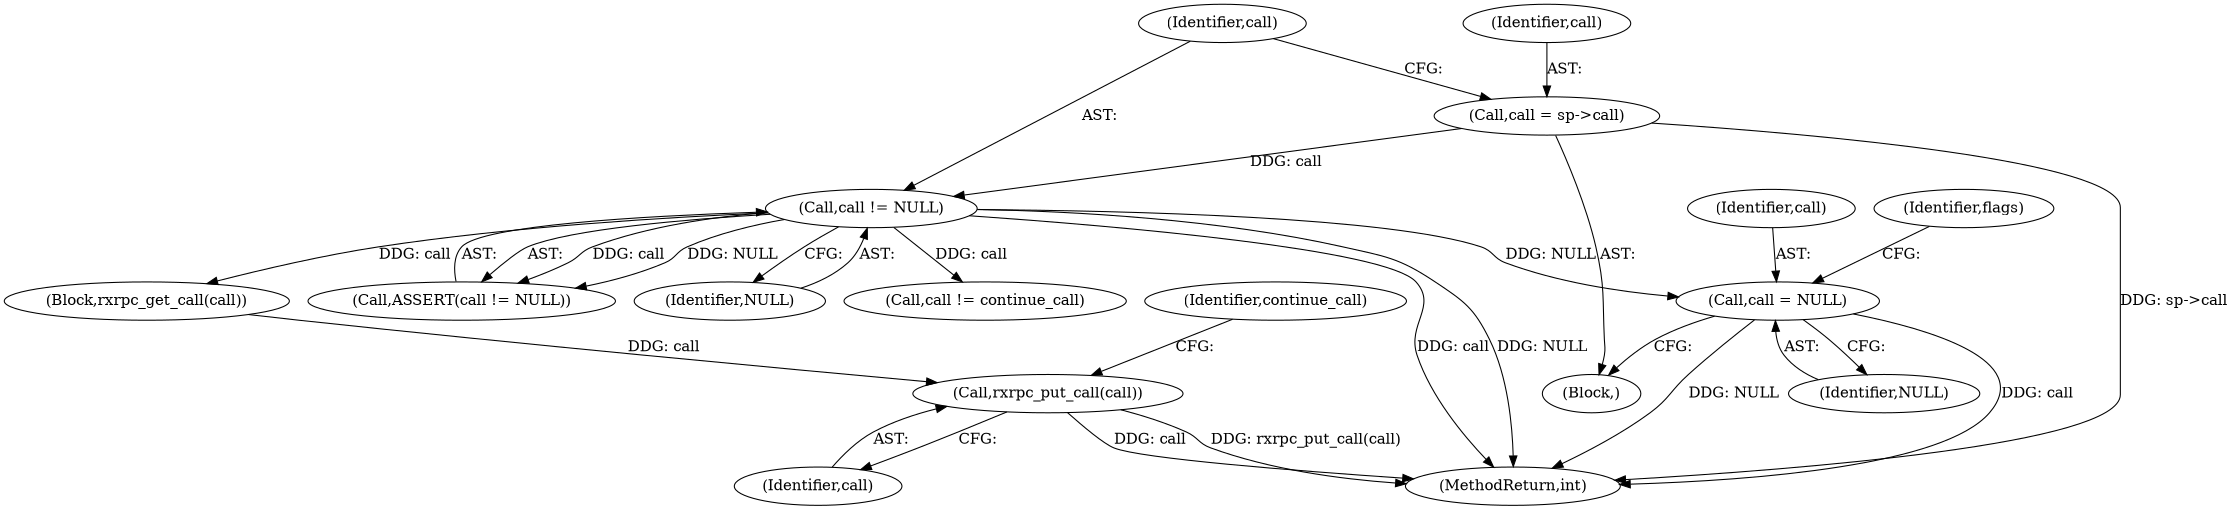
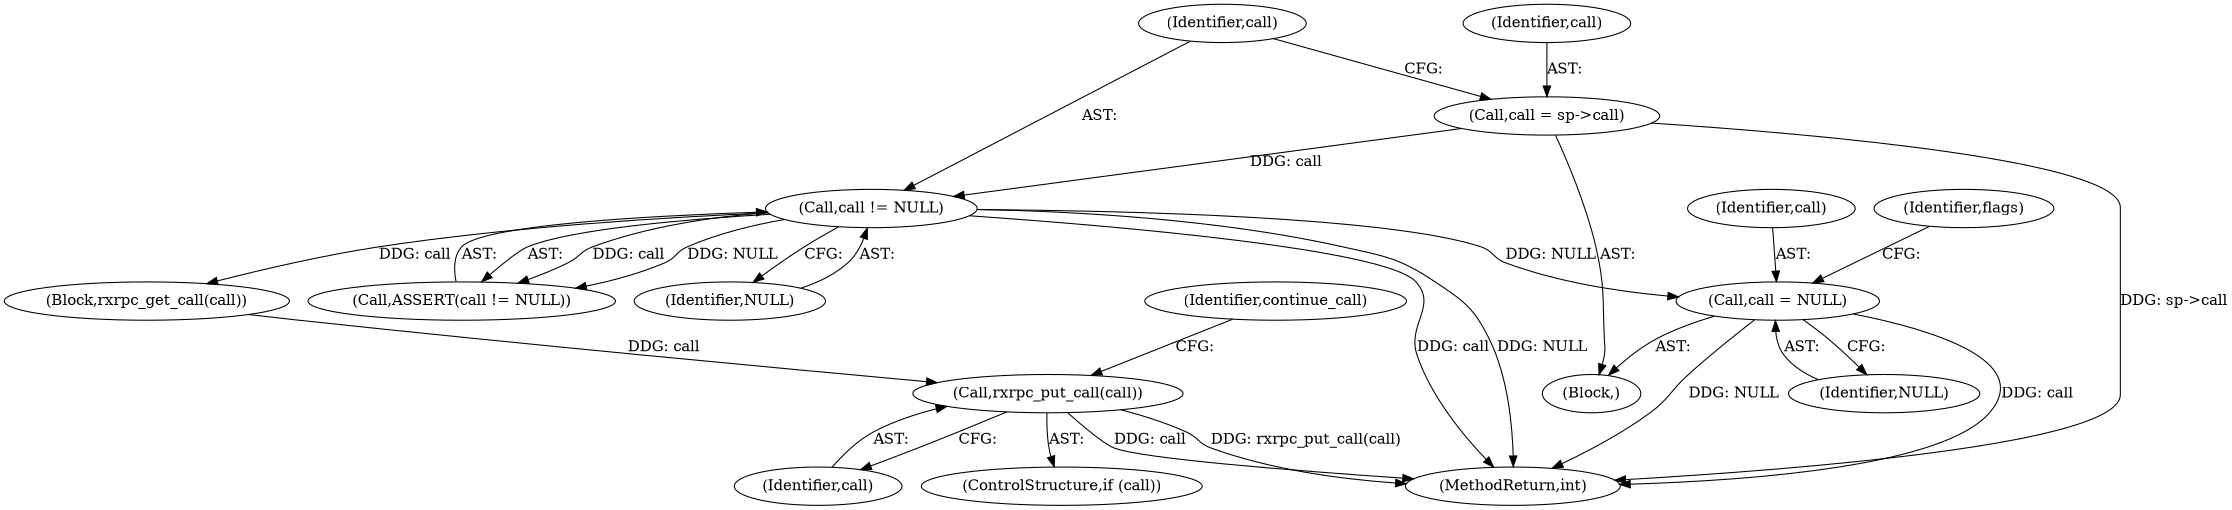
(985, 301) -> none
(1676, 347) -> (1676, 347)
none -> (1062, 486)
